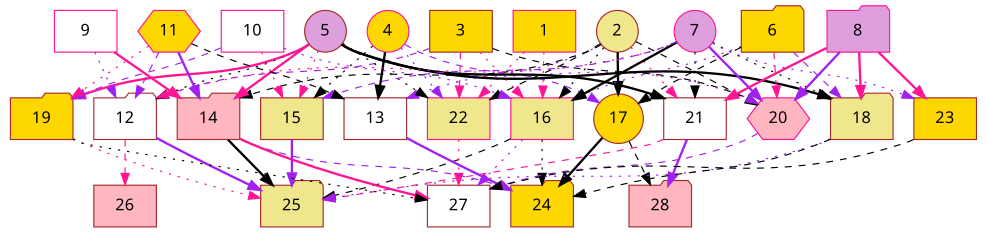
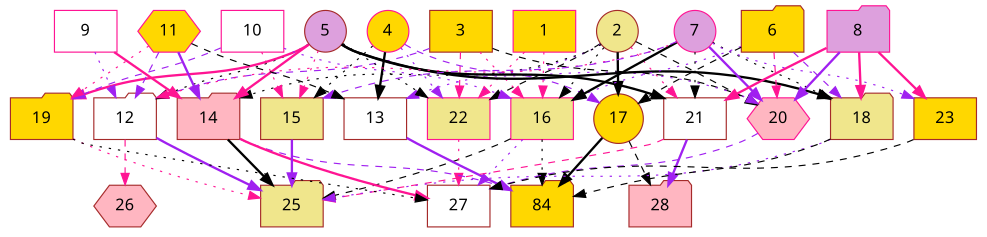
(357, 75) -> (357, 75)
(125, 206) -> (125, 206)
(542, 206) -> (542, 206)
